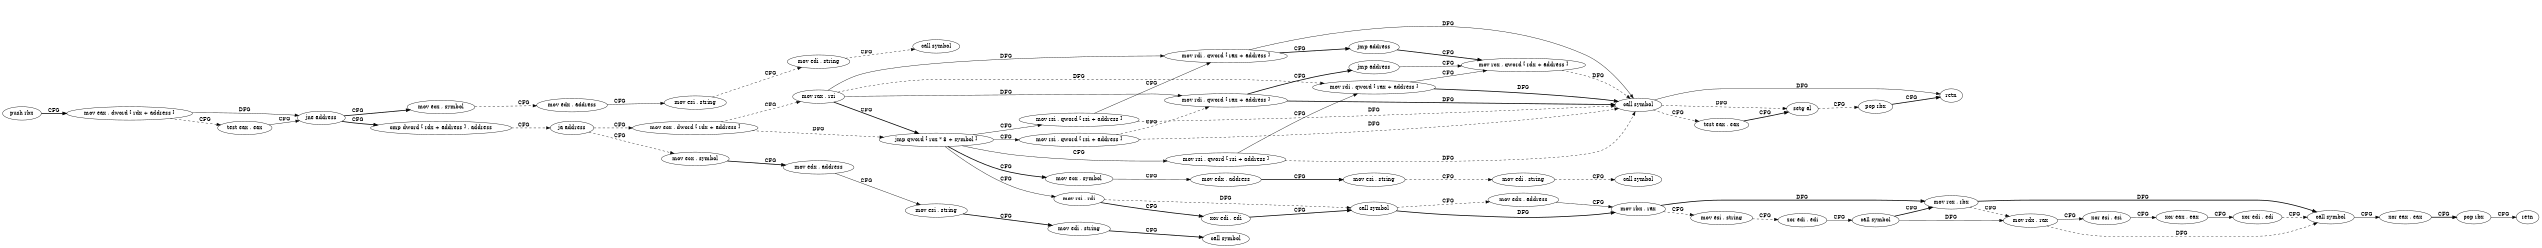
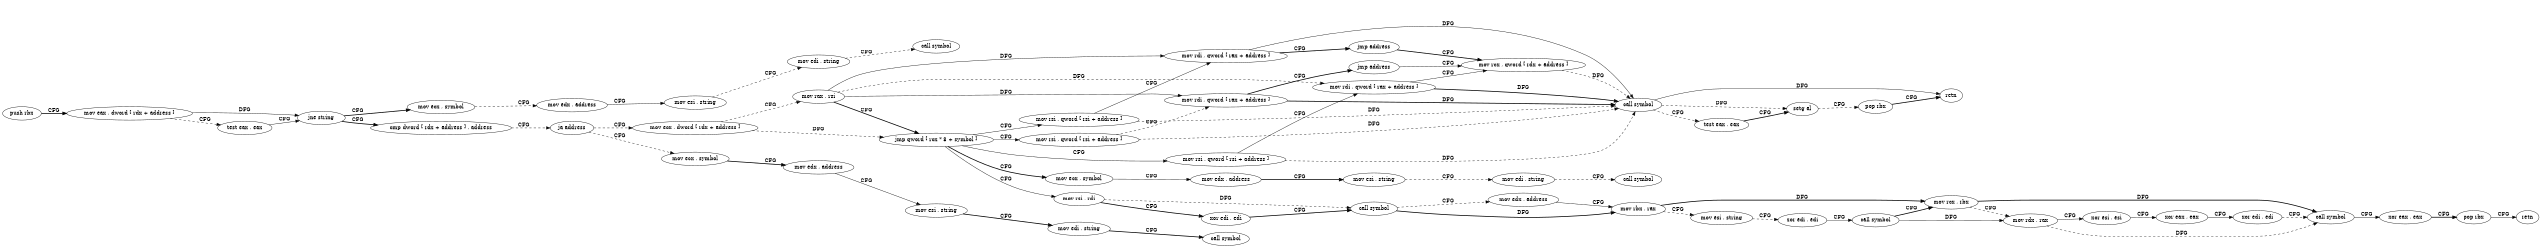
(321, 118) -> (321, 118)
